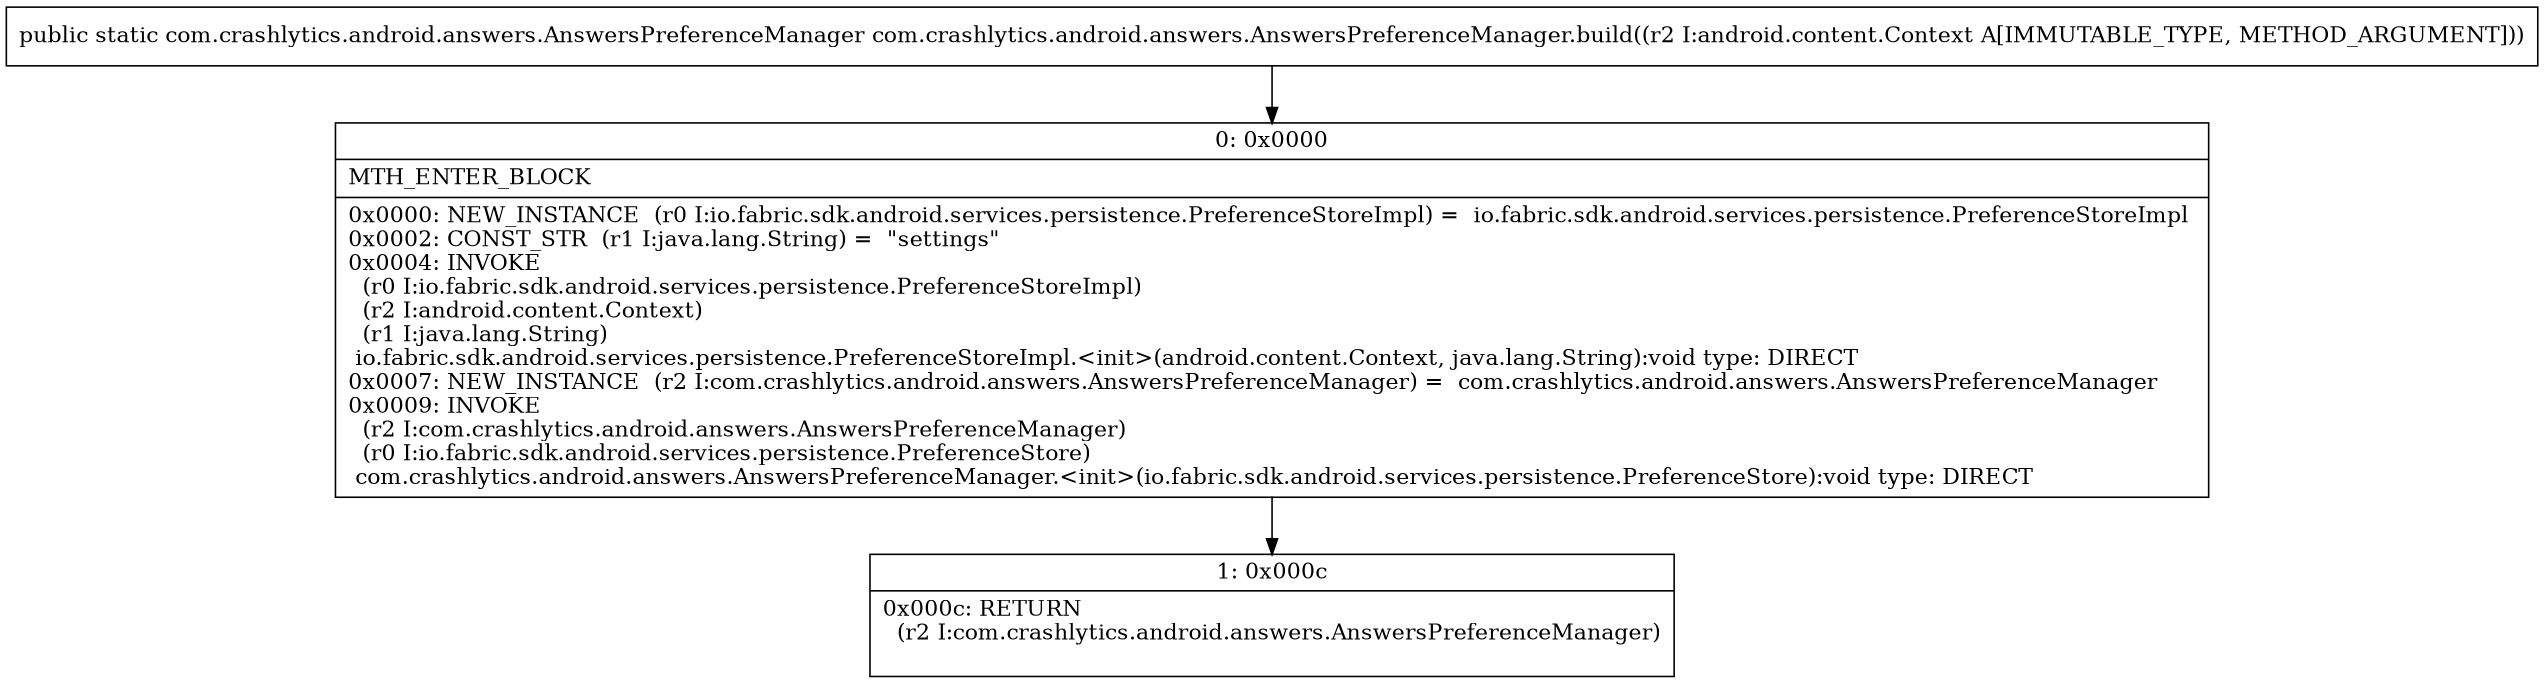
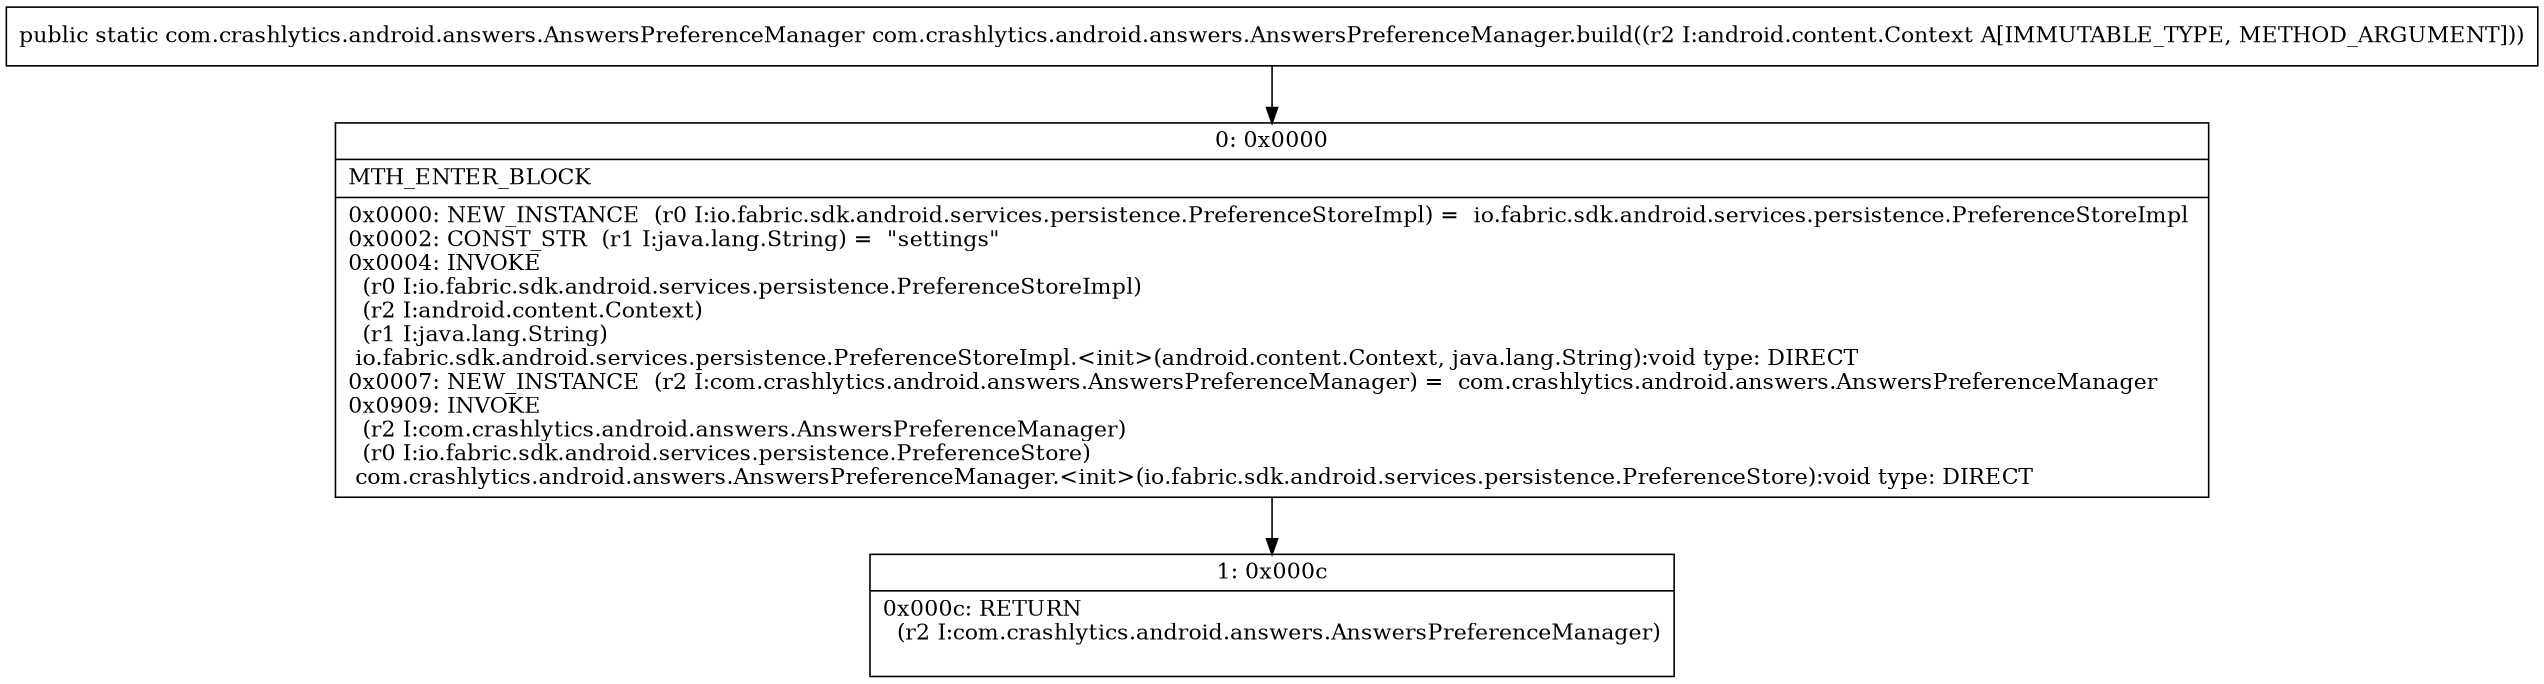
(452, 406) -> (452, 406)
